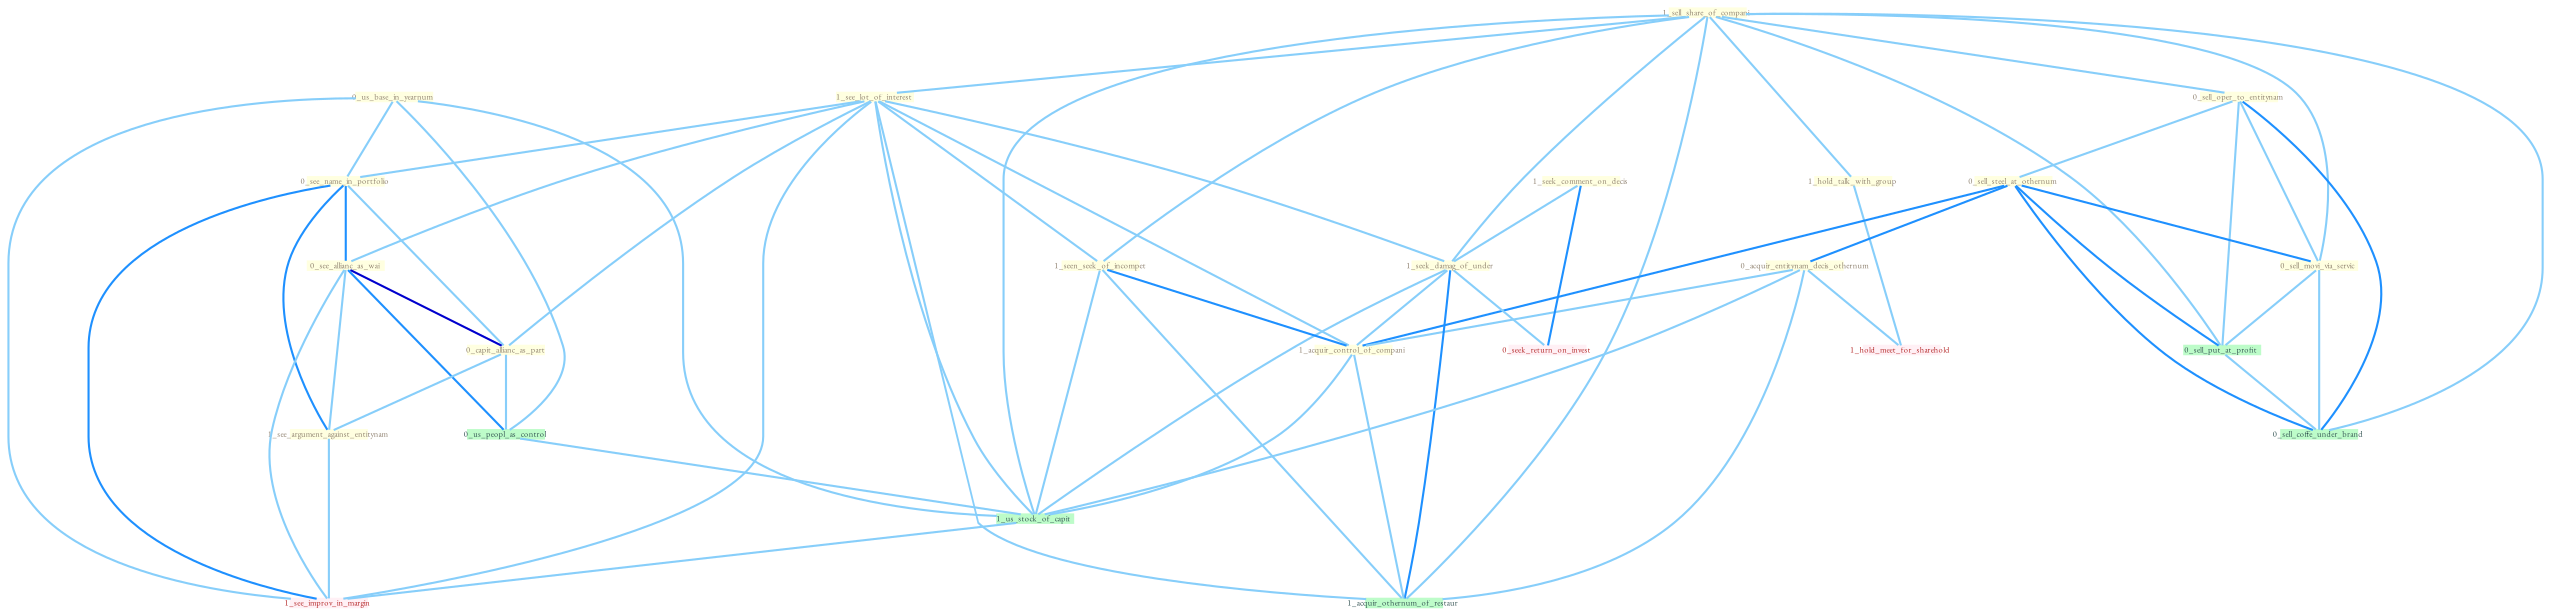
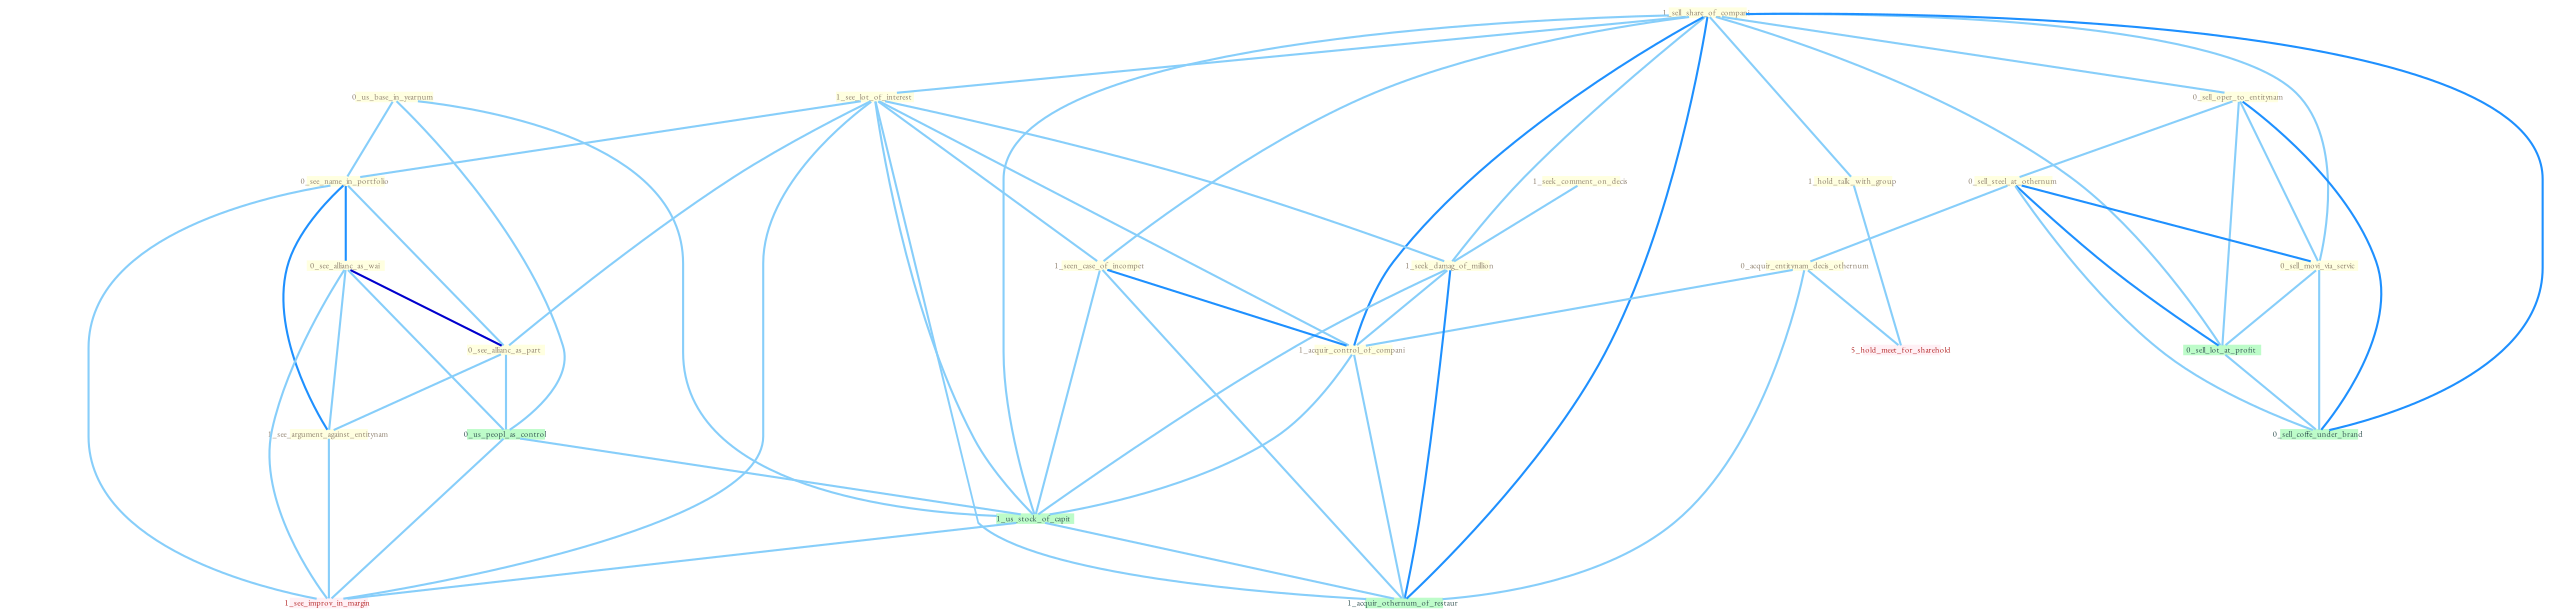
(2354, 60) -> (2354, 60)
(591, 172) -> none
(1909, 224) -> (1909, 224)
(1101, 266) -> (1101, 266)
(1451, 266) -> (1451, 266)
(1683, 266) -> (1501, 154)
(8, 316) -> (418, 519)
(2142, 335) -> (2142, 335)
(1613, 337) -> (1613, 337)
(426, 350) -> (426, 350)
(506, 350) -> (506, 350)
(1548, 350) -> none
(1902, 350) -> (1902, 350)
(2222, 350) -> (2222, 350)
(89, 386) -> (89, 386)
(1410, 417) -> (1220, 561)
